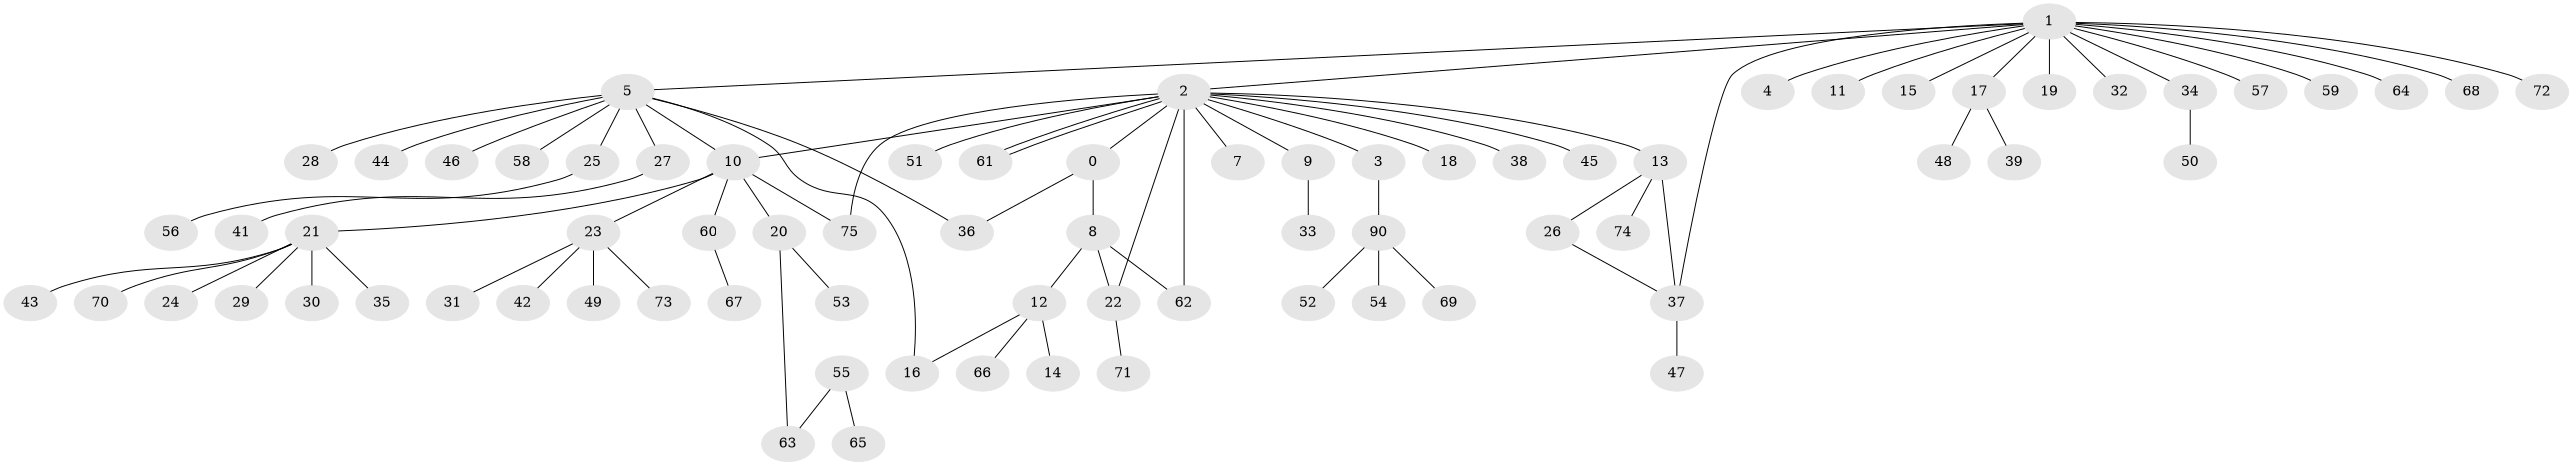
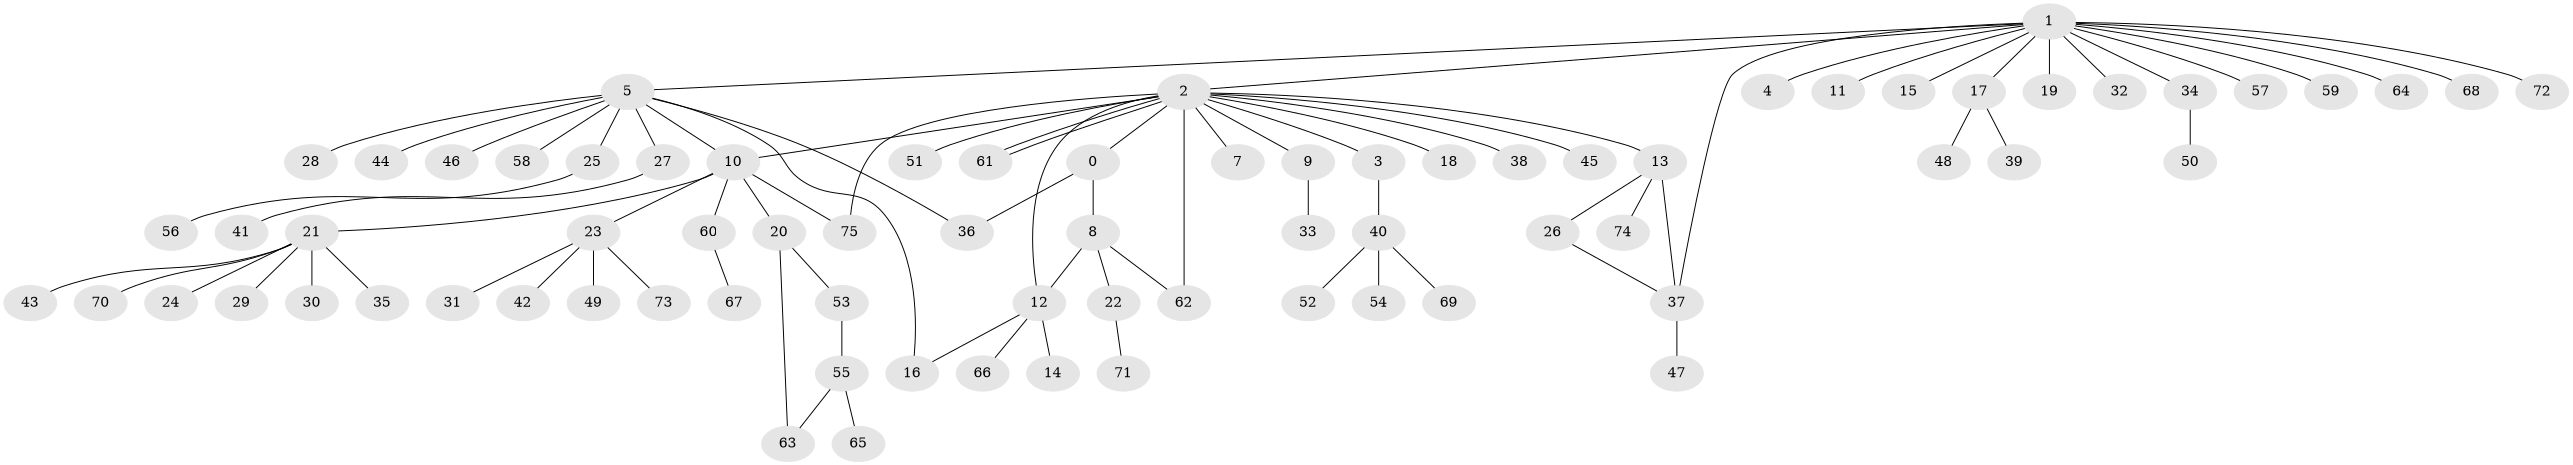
(1149, 198) -> (1050, 158)
(1379, 233) -> (1379, 233)
none -> (842, 338)
